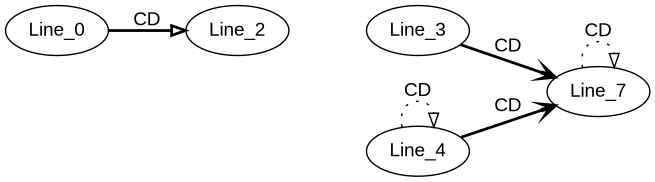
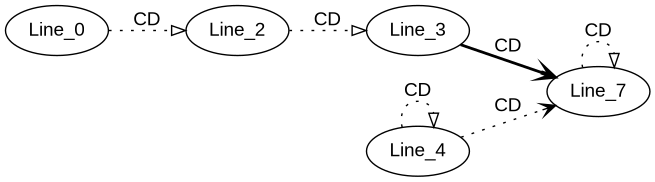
(140, 31) -> (140, 31)
none -> (321, 31)
(502, 124) -> (502, 124)
